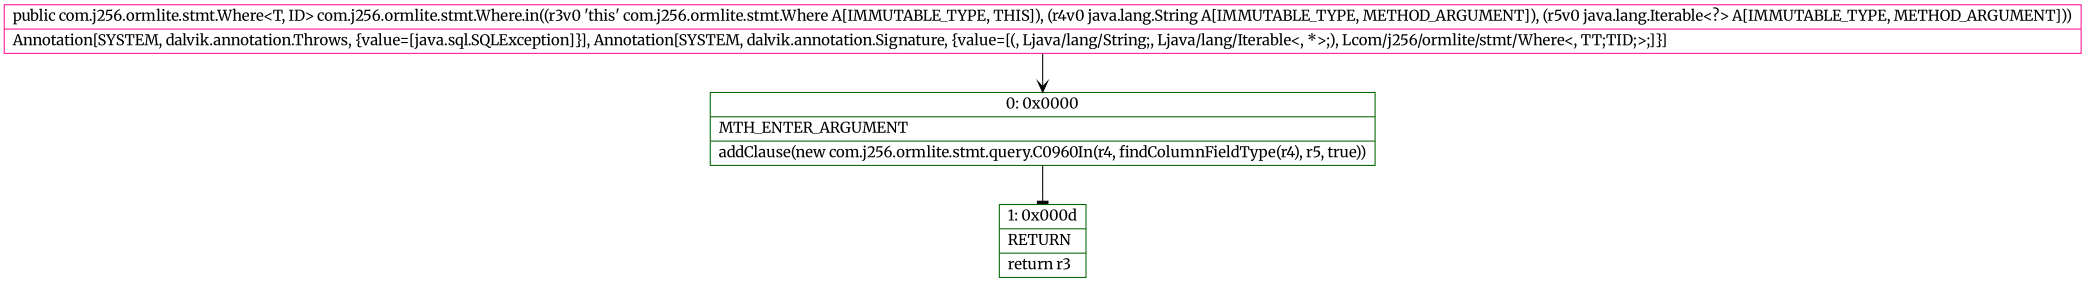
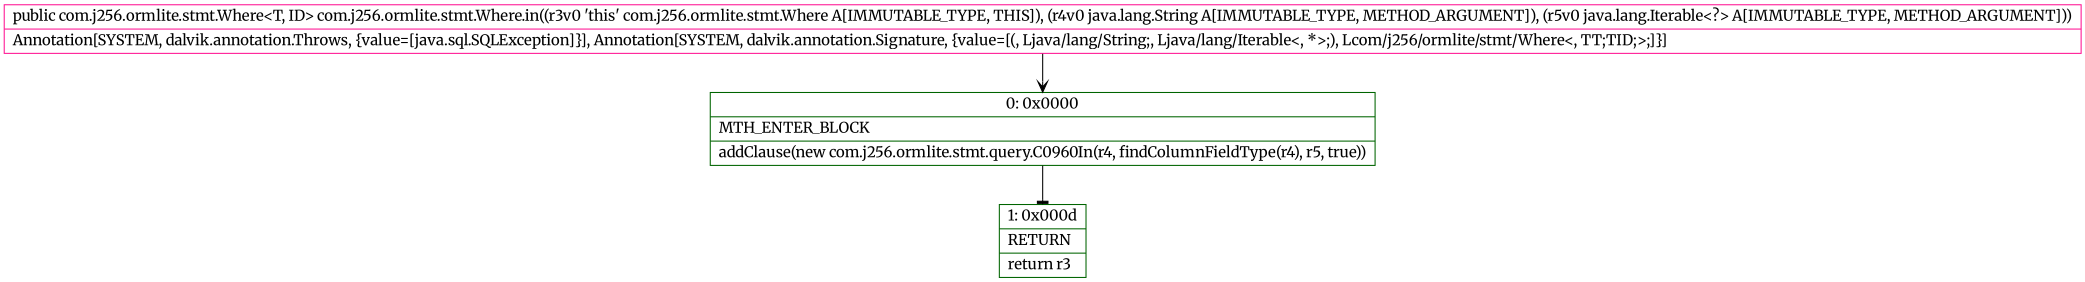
(814, 128) -> (794, 128)
